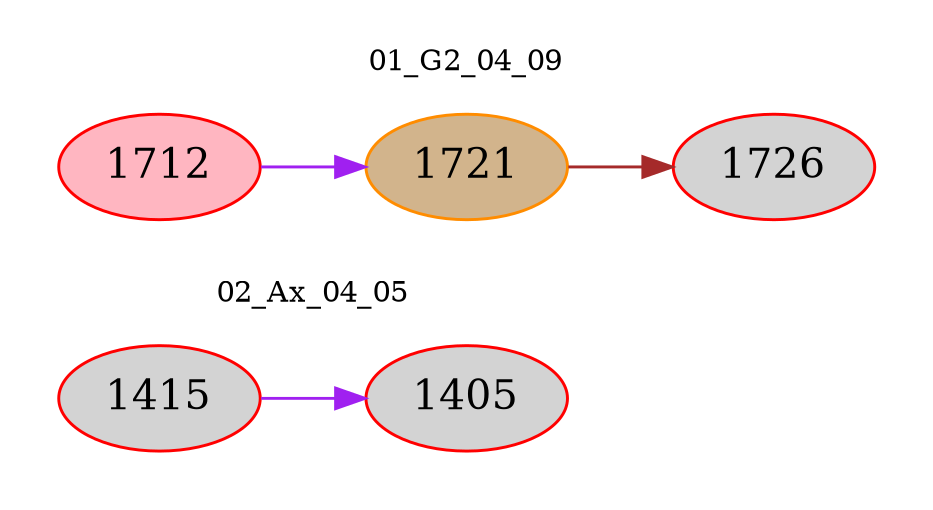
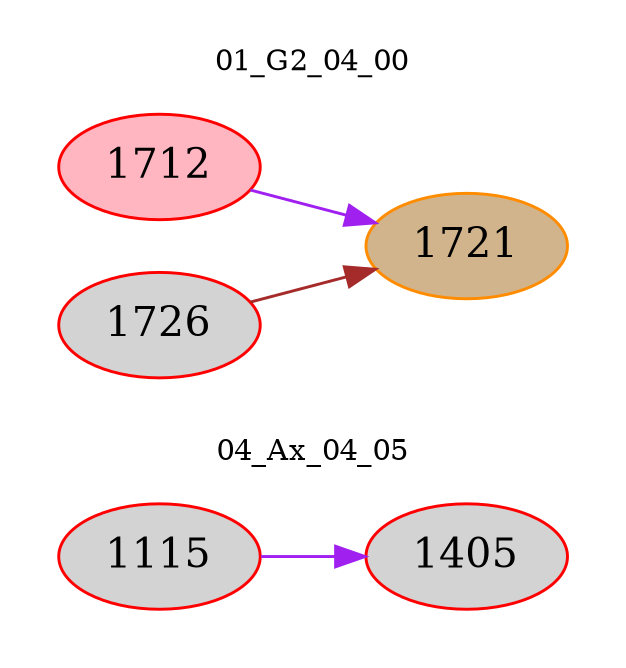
(467, 63) -> (313, 63)
(605, 167) -> (298, 289)
(313, 294) -> (313, 453)
(159, 398) -> (159, 557)
